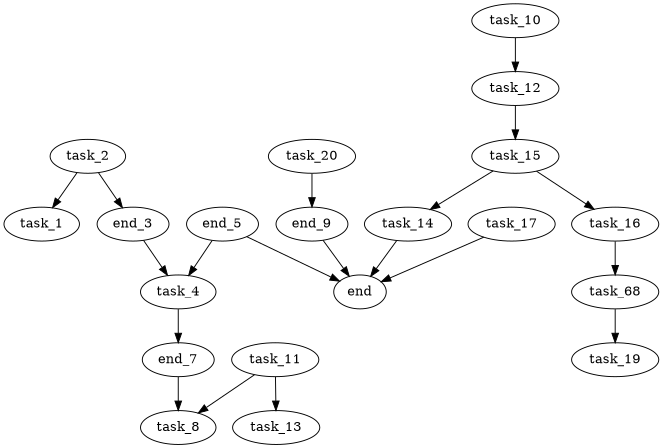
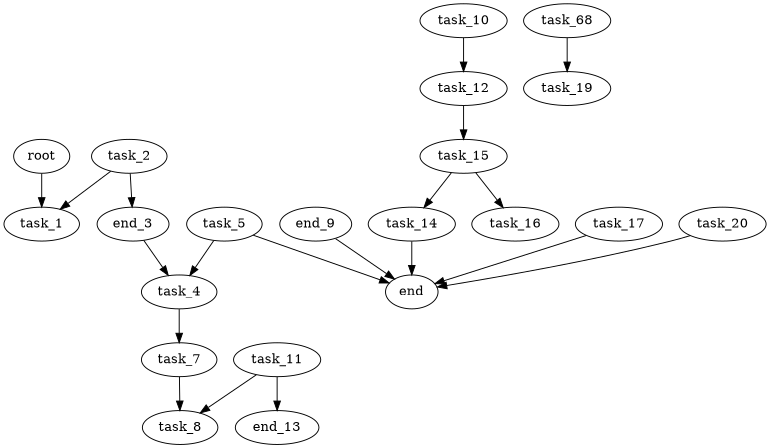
none -> (42, 156)
(312, 186) -> (569, 263)
(223, 224) -> (224, 224)
(615, 253) -> none
(178, 360) -> (179, 360)
(276, 428) -> (277, 428)
